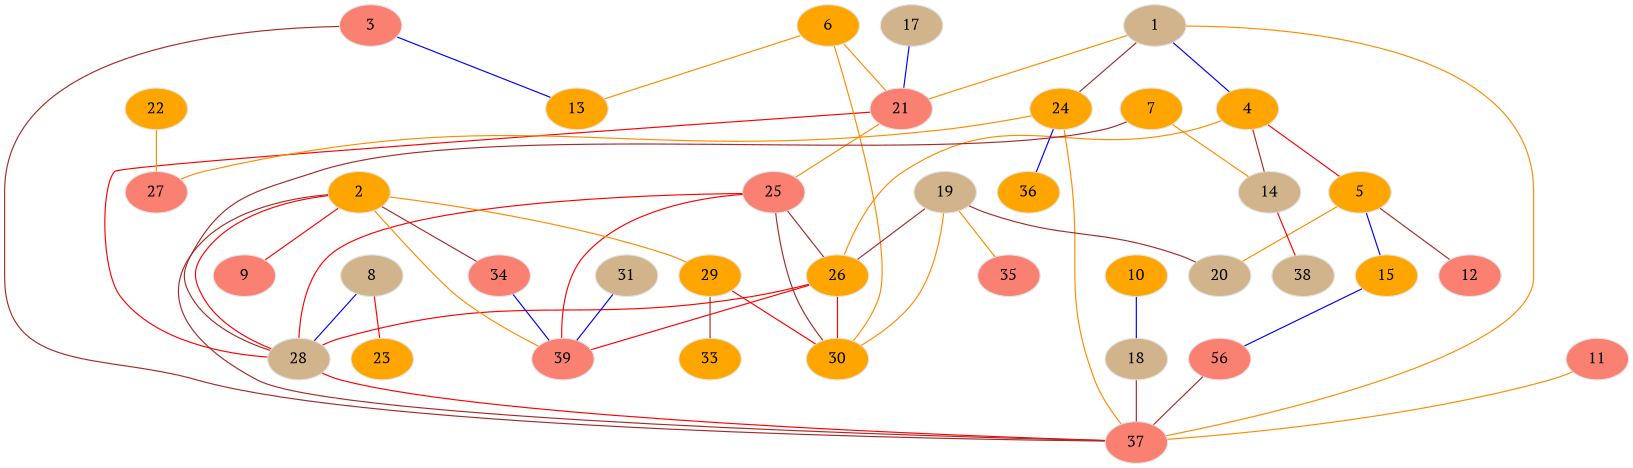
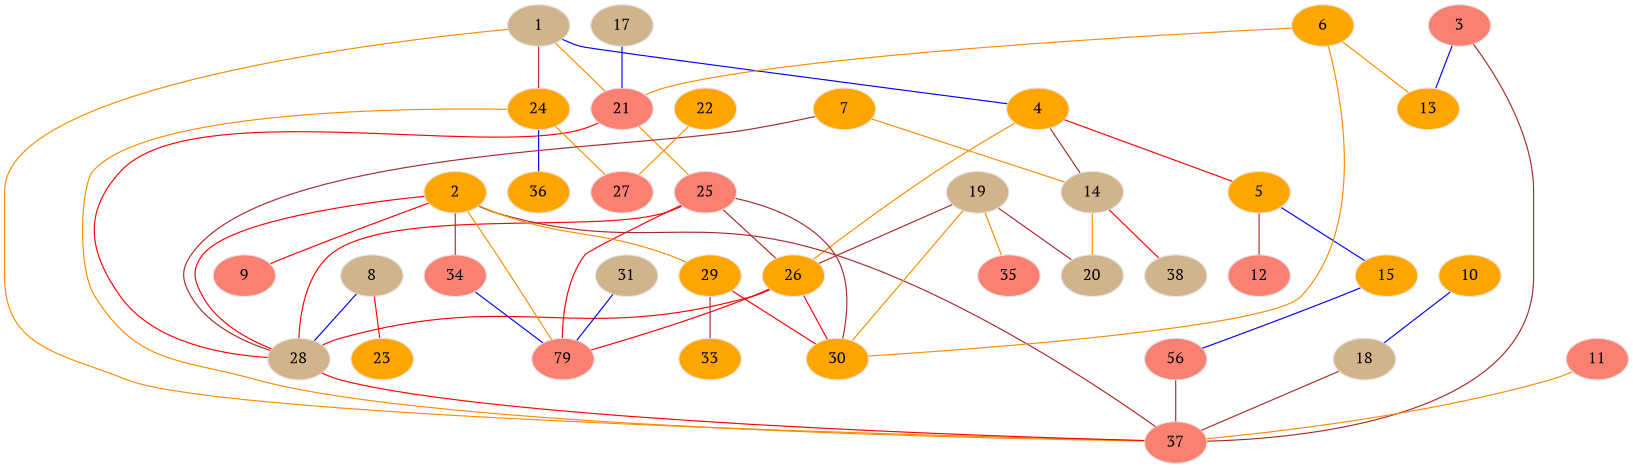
(1295, 231) -> (1092, 234)
(563, 359) -> (563, 359)
